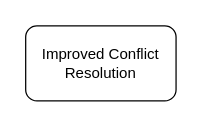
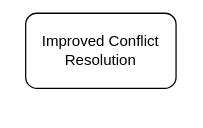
(101, 63) -> (101, 51)
